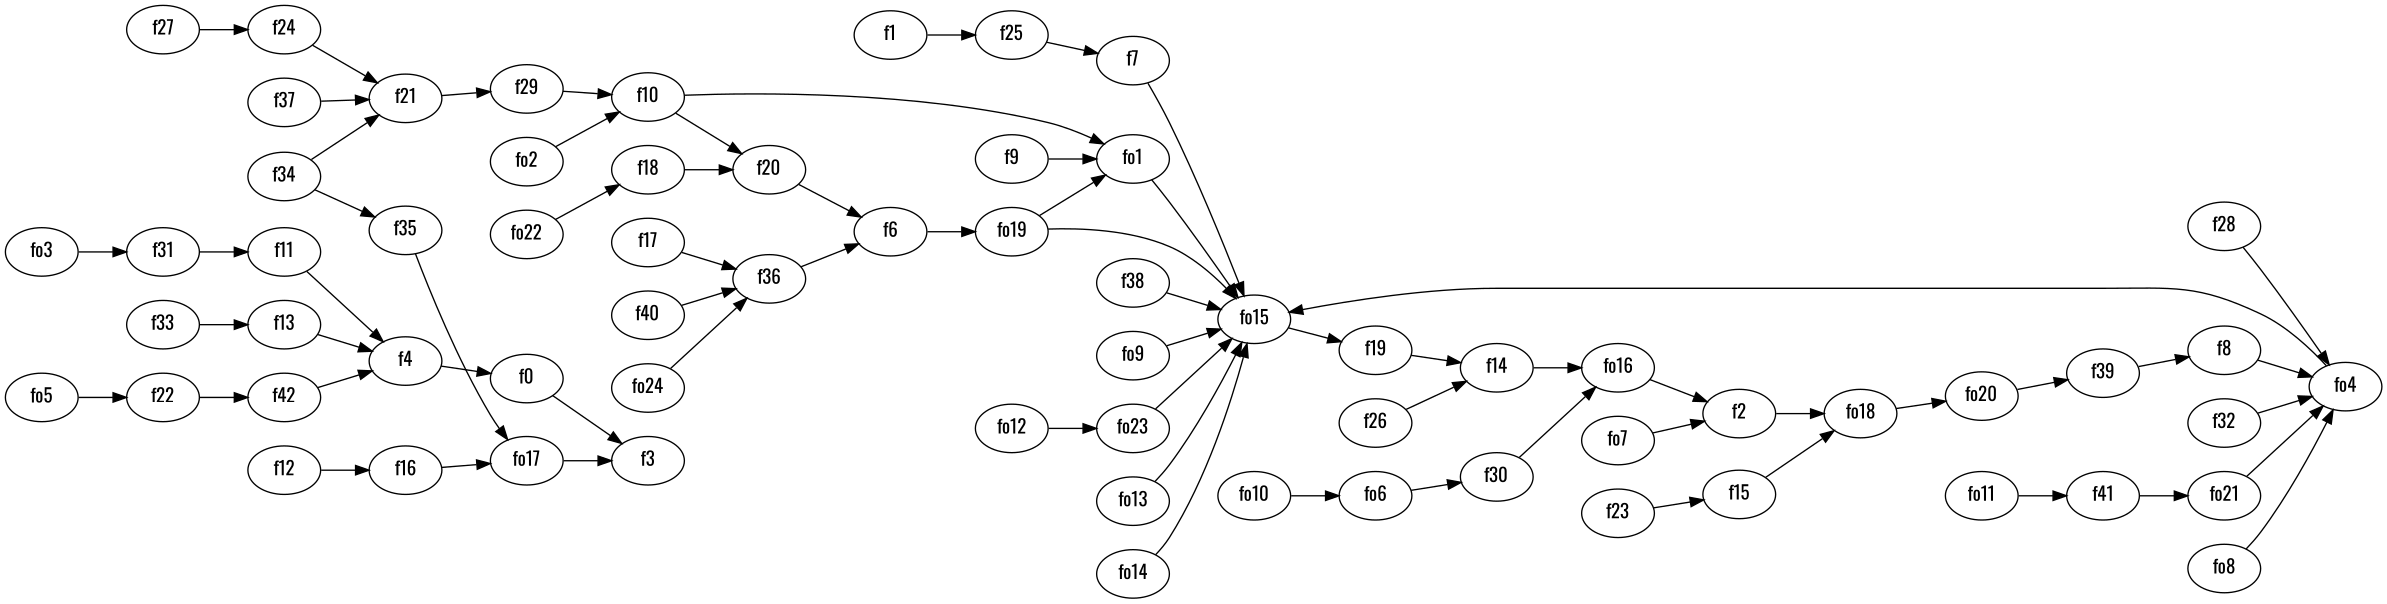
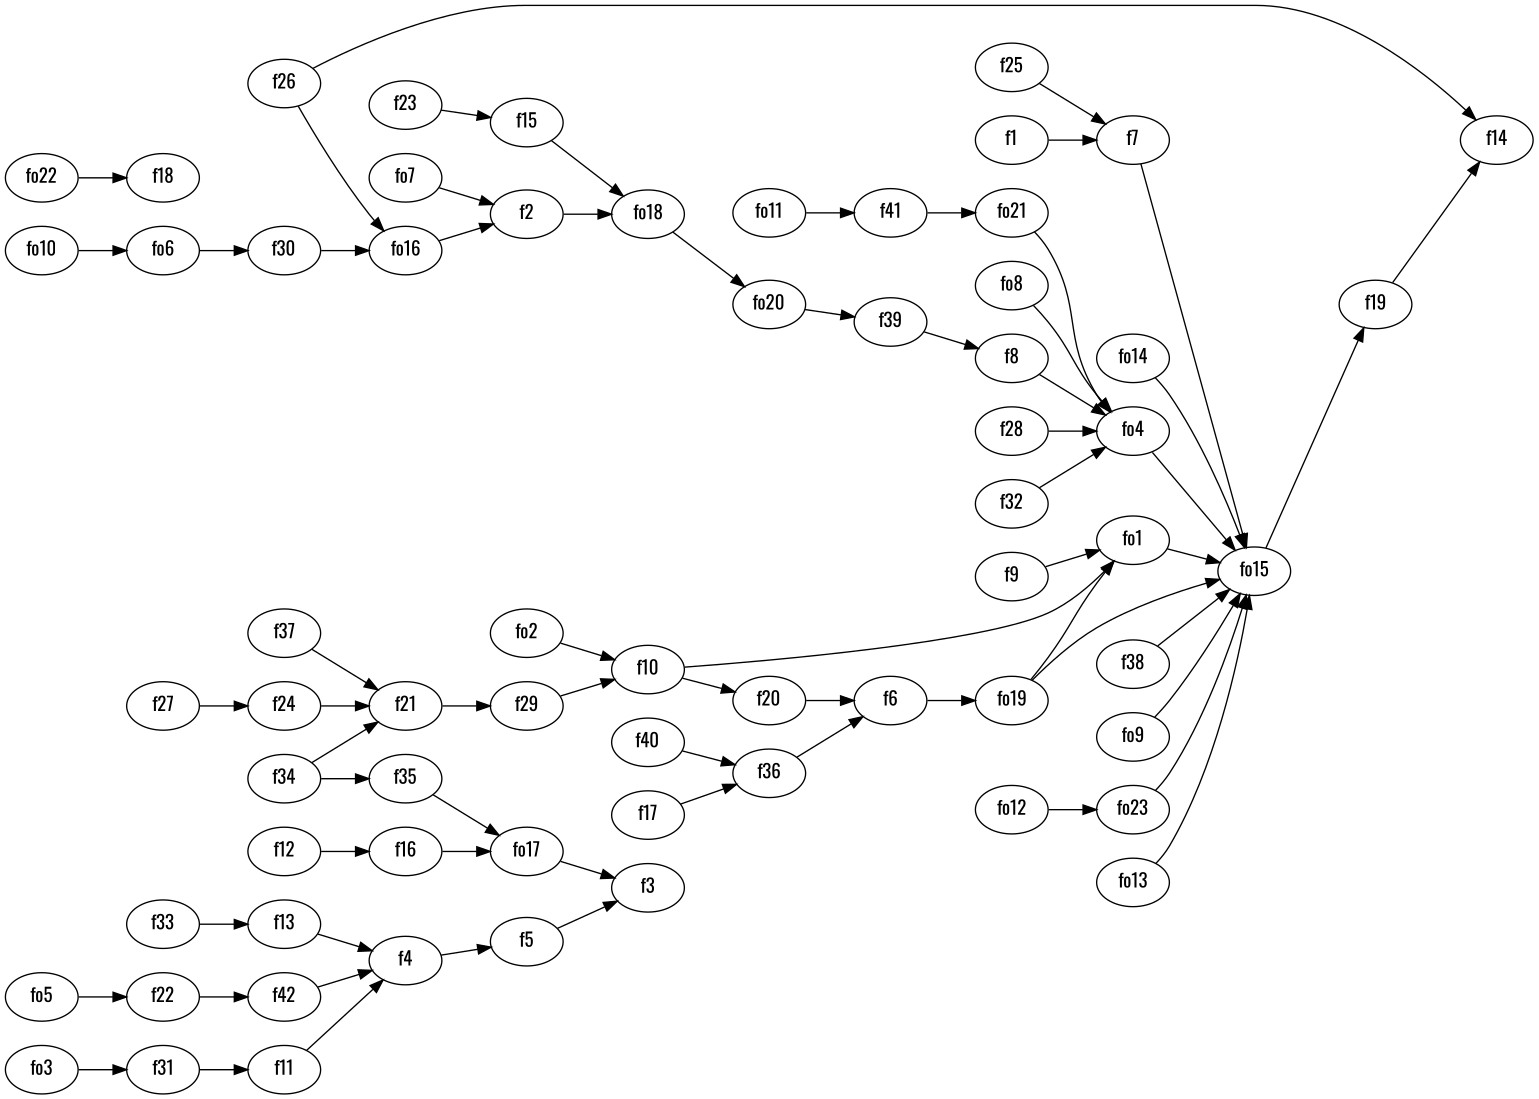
(945, 35) -> (1066, 140)
(702, 170) -> none
(1551, 368) -> (334, 165)
(527, 379) -> (527, 942)
(648, 388) -> none
